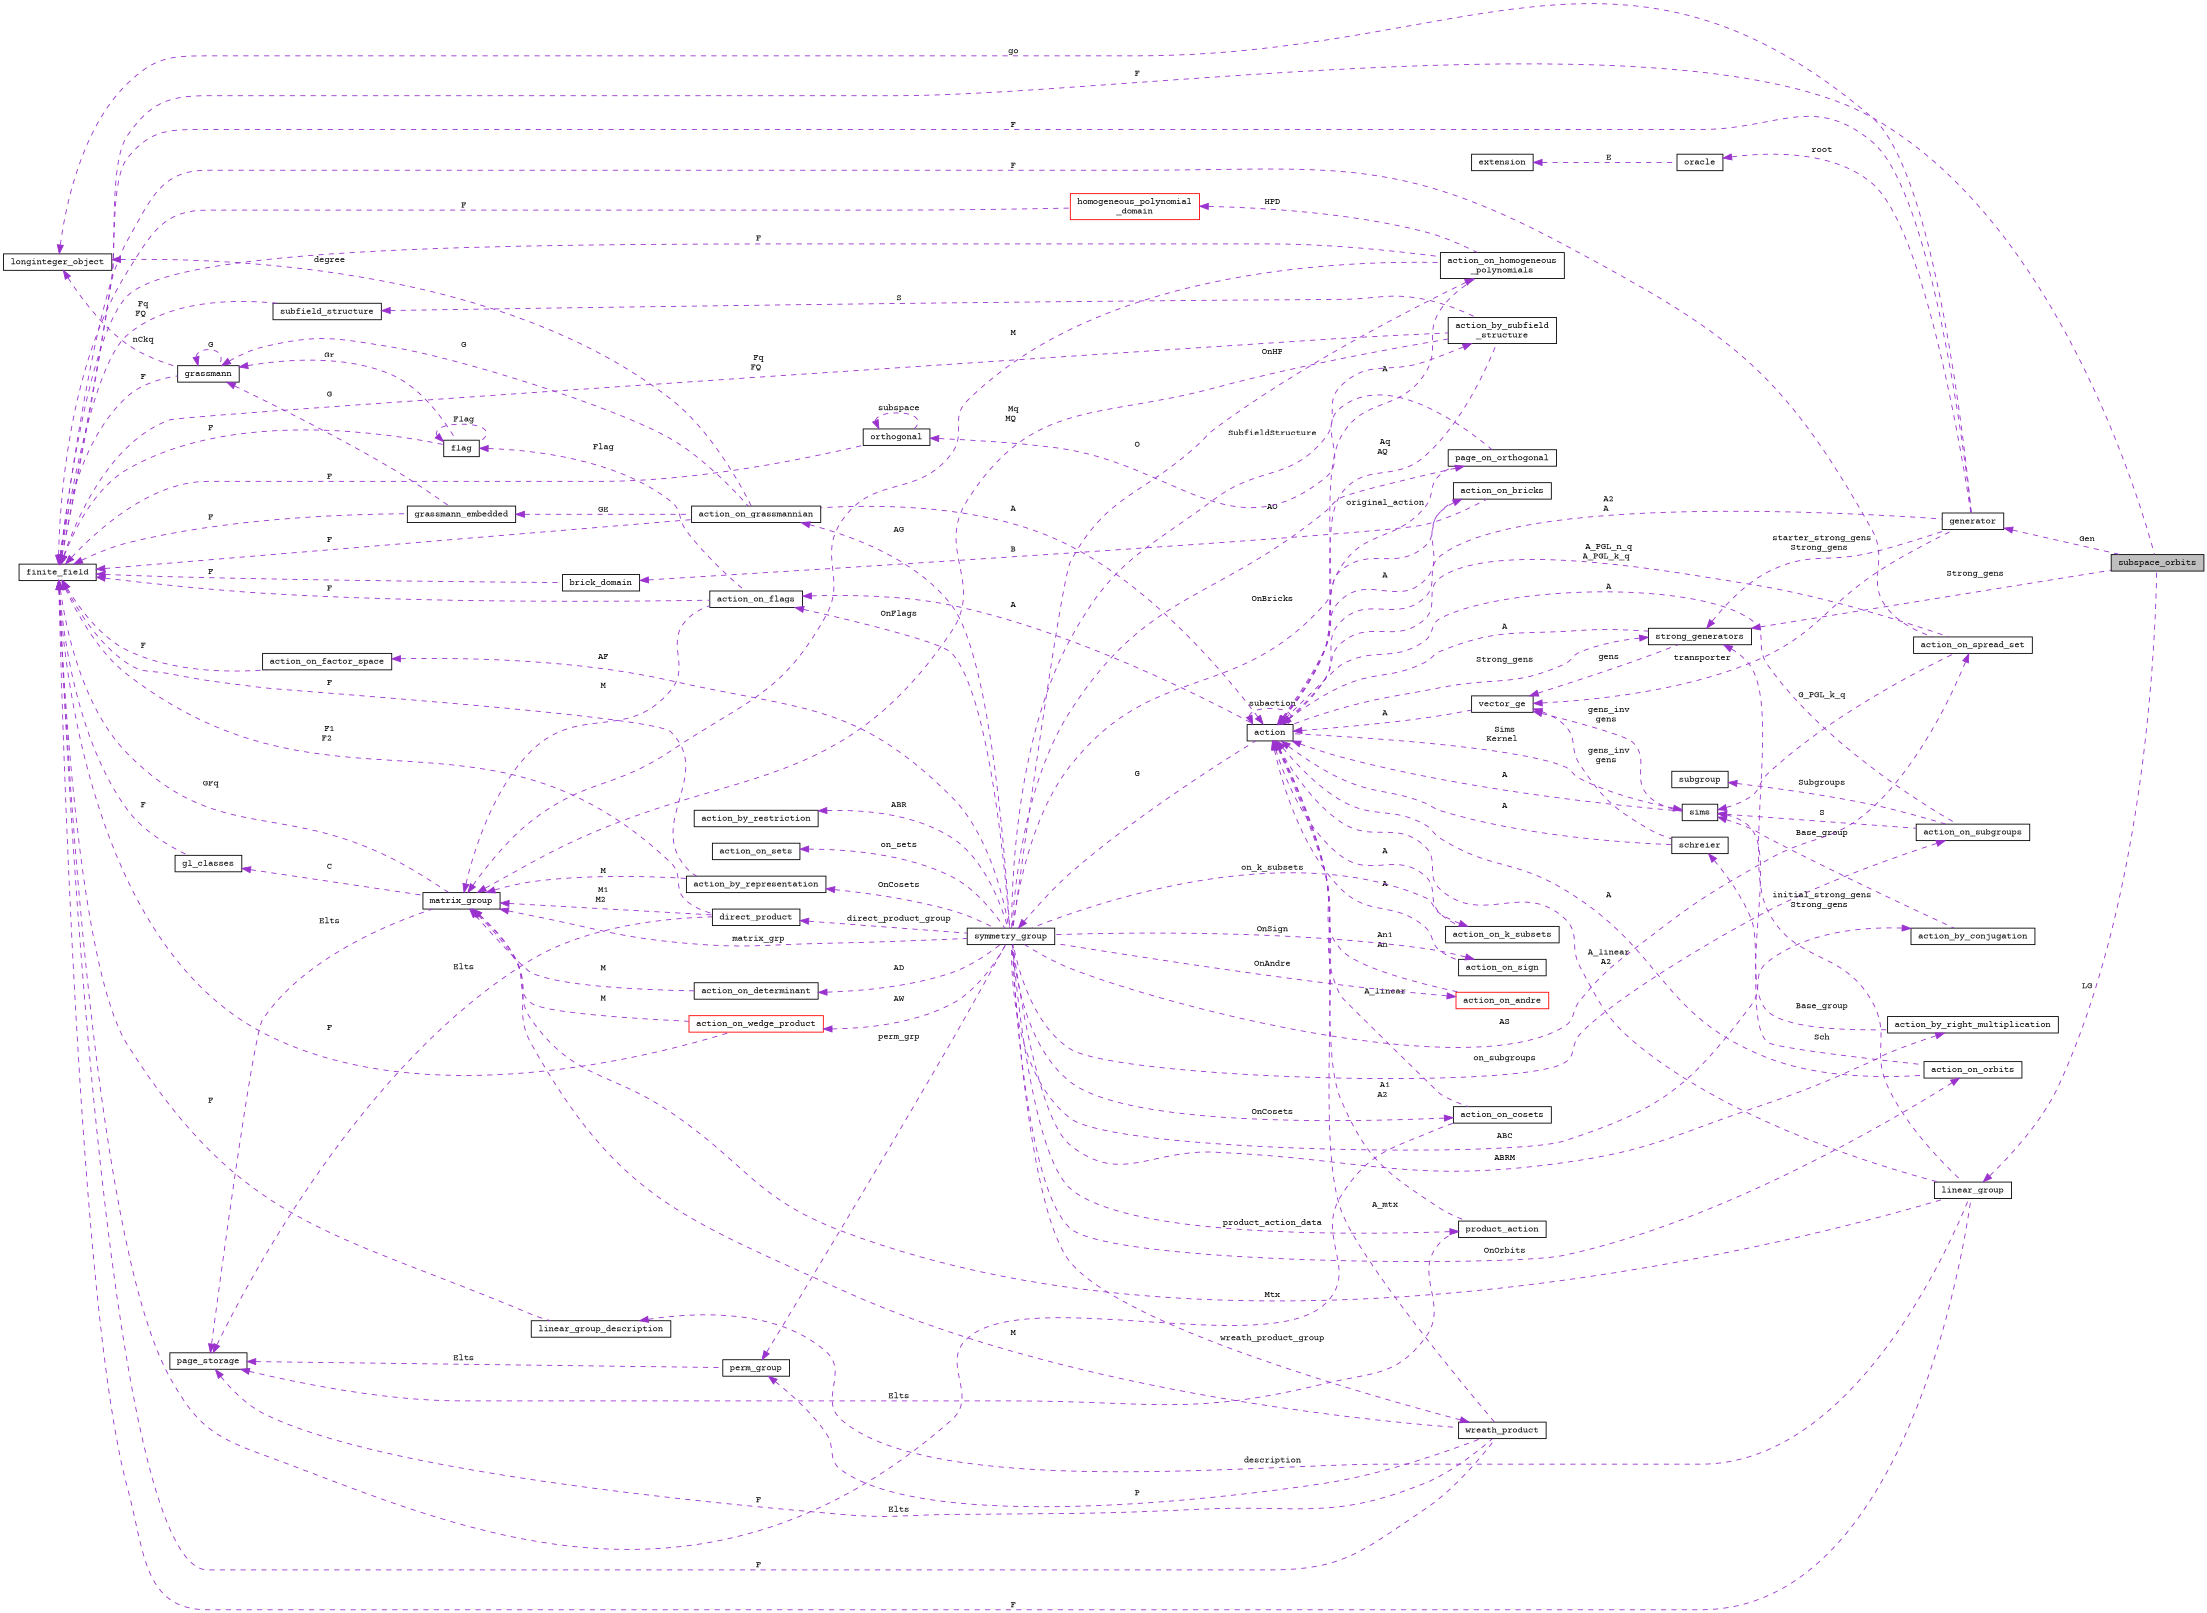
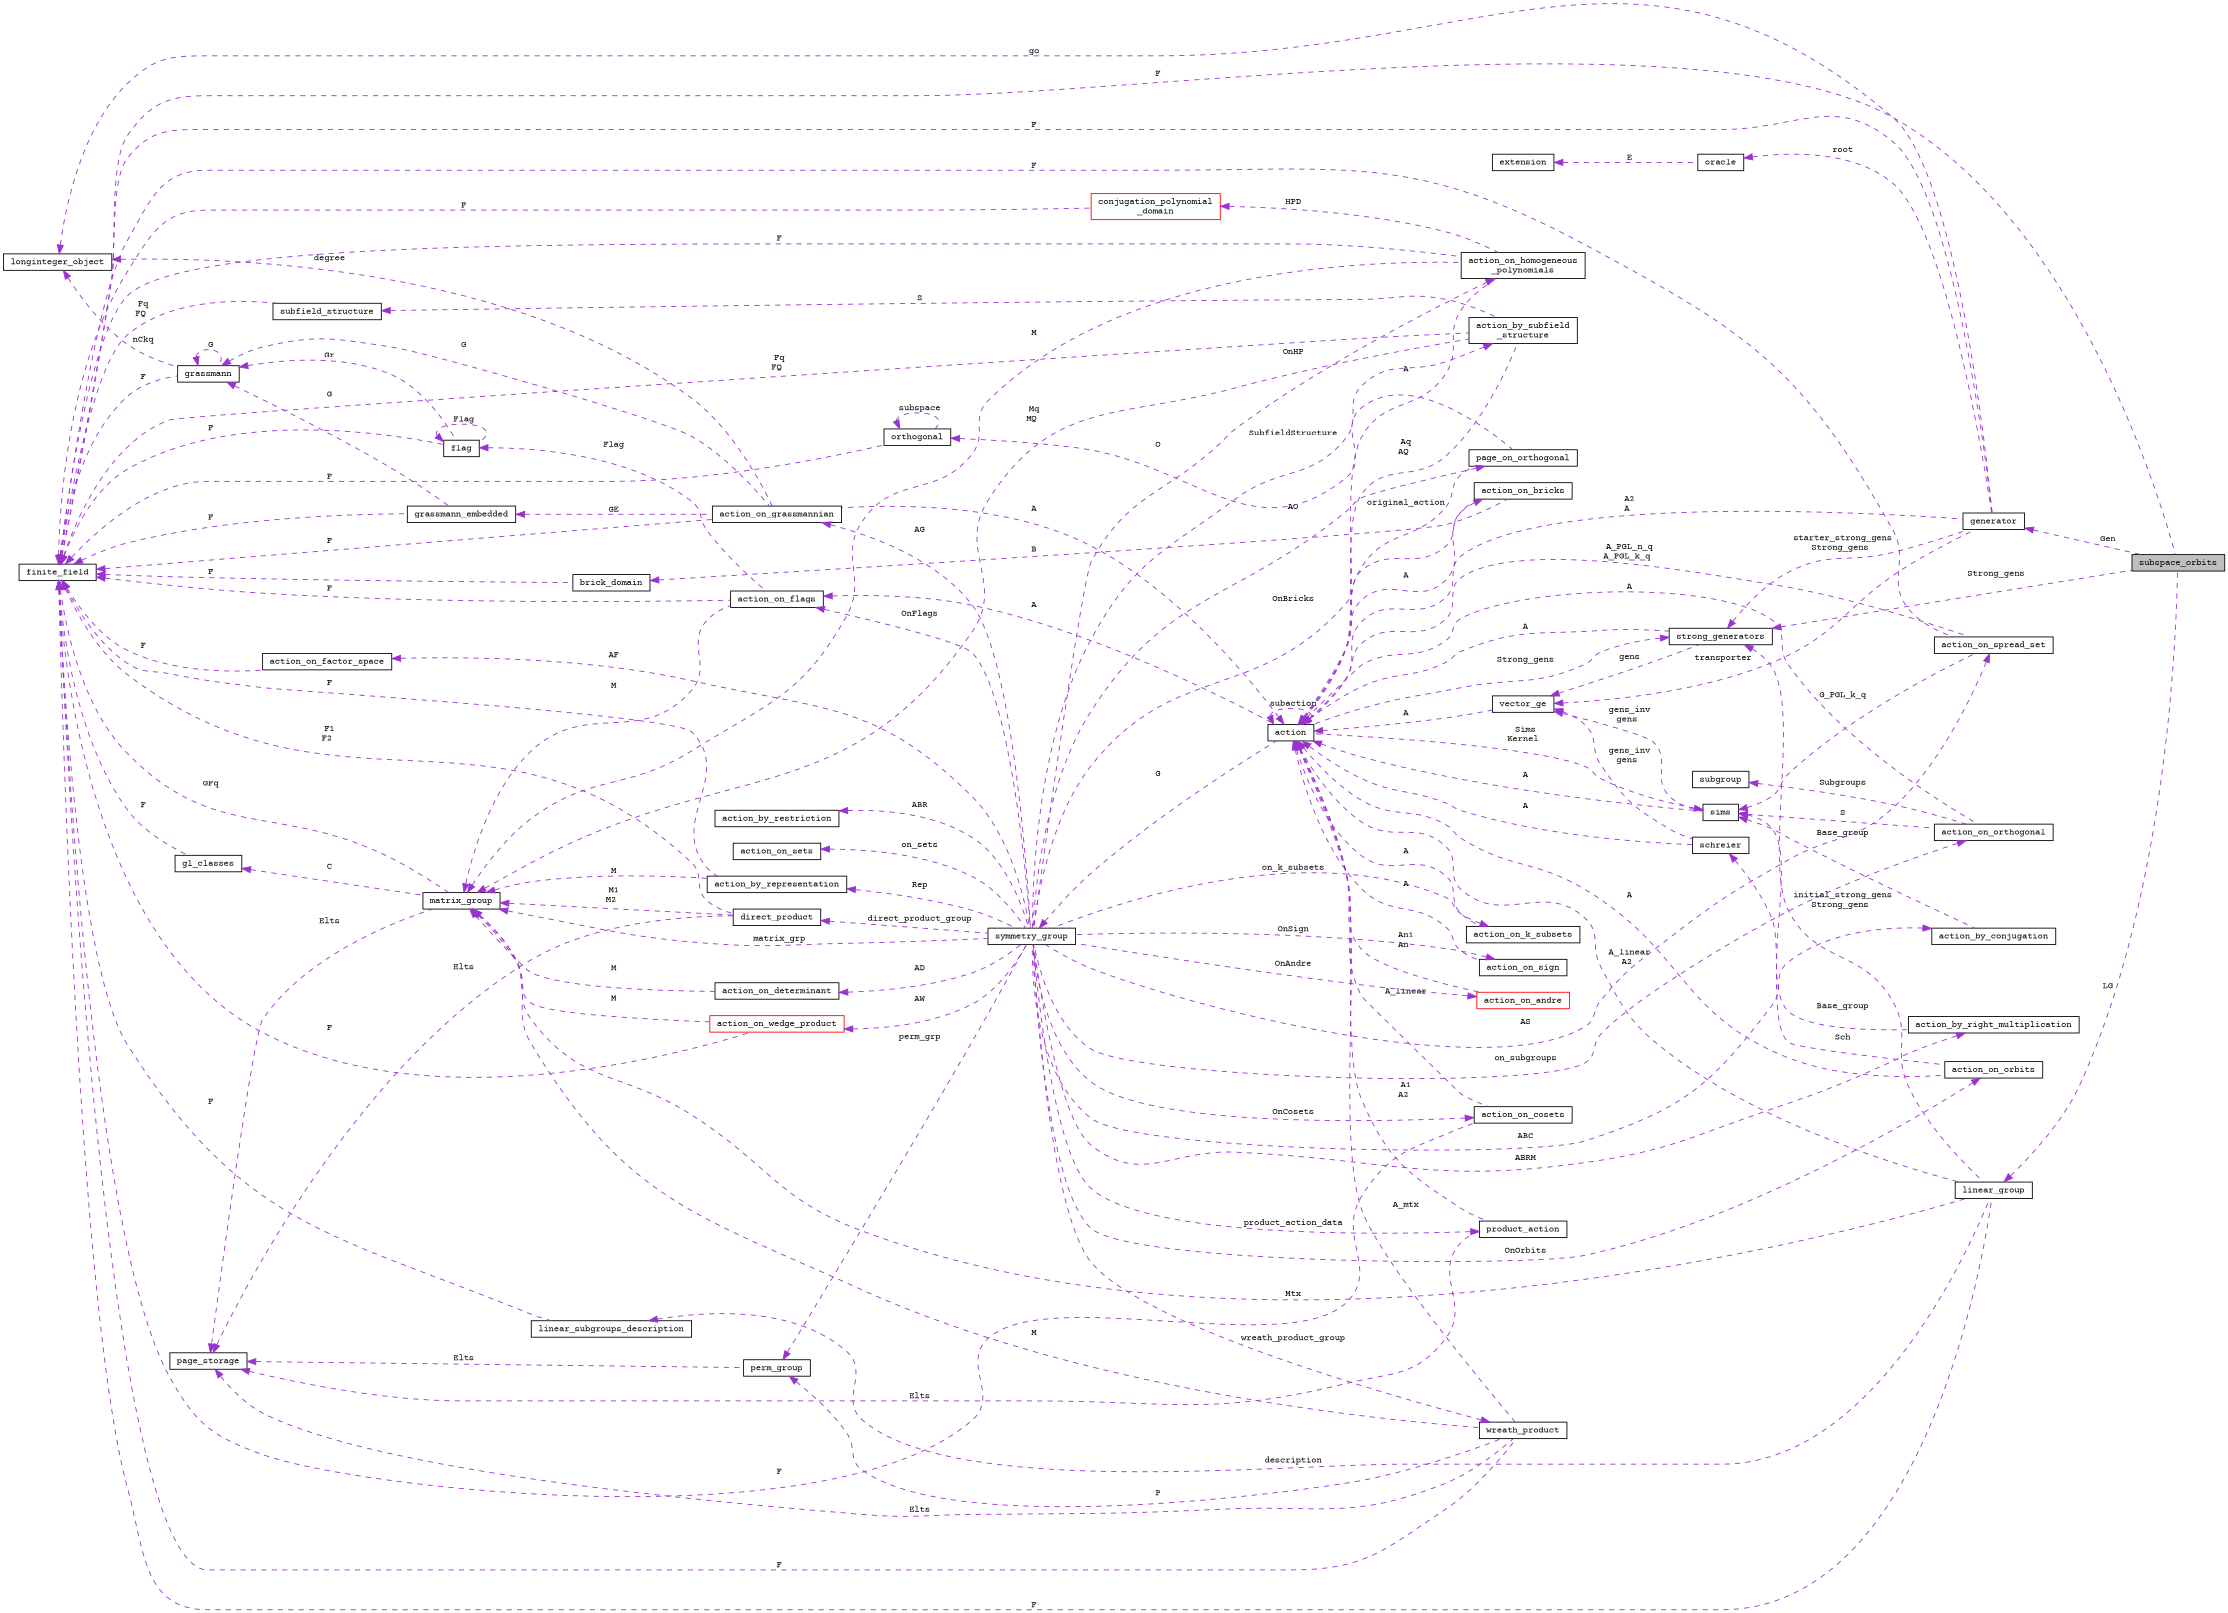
(1135, 207) -> (1156, 207)
(1973, 832) -> (1994, 832)
(897, 885) -> (917, 885)
(601, 1329) -> (611, 1329)
